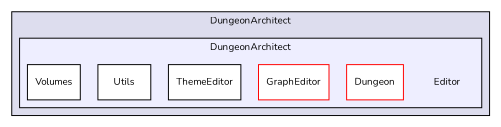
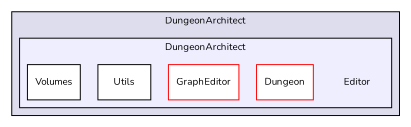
(205, 82) -> none
